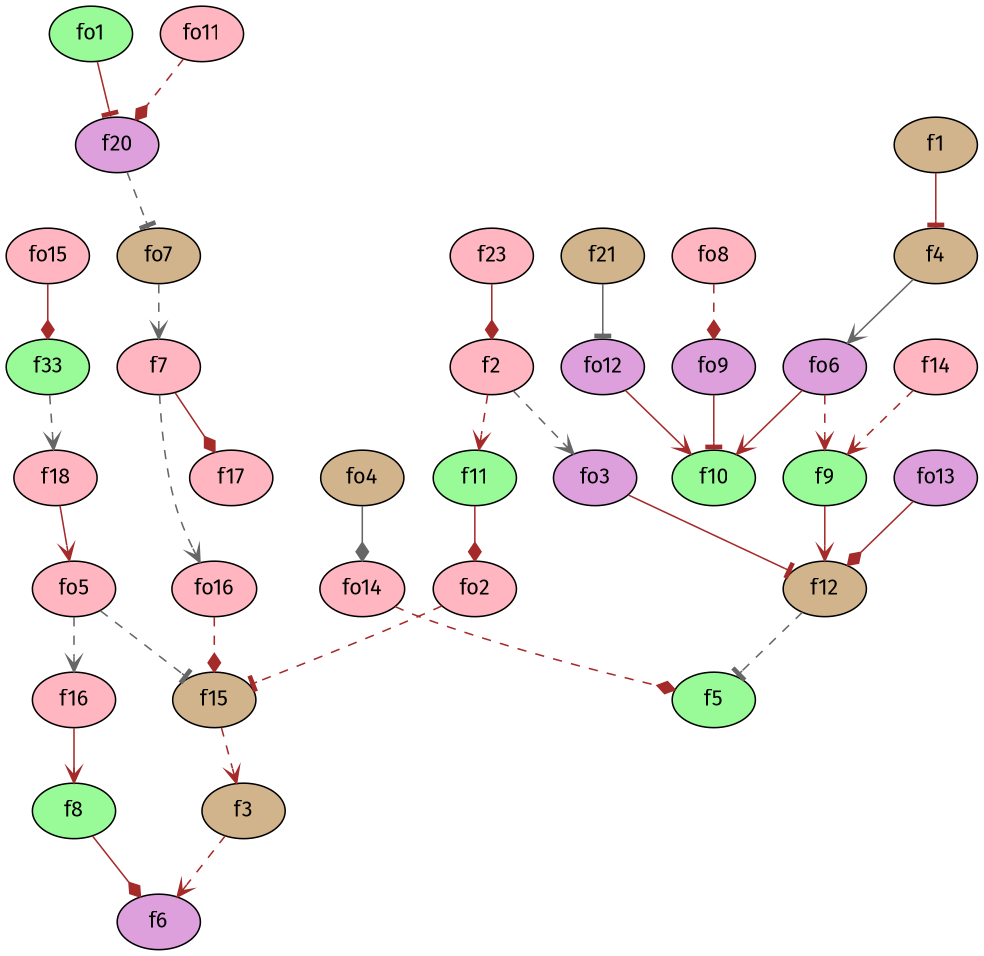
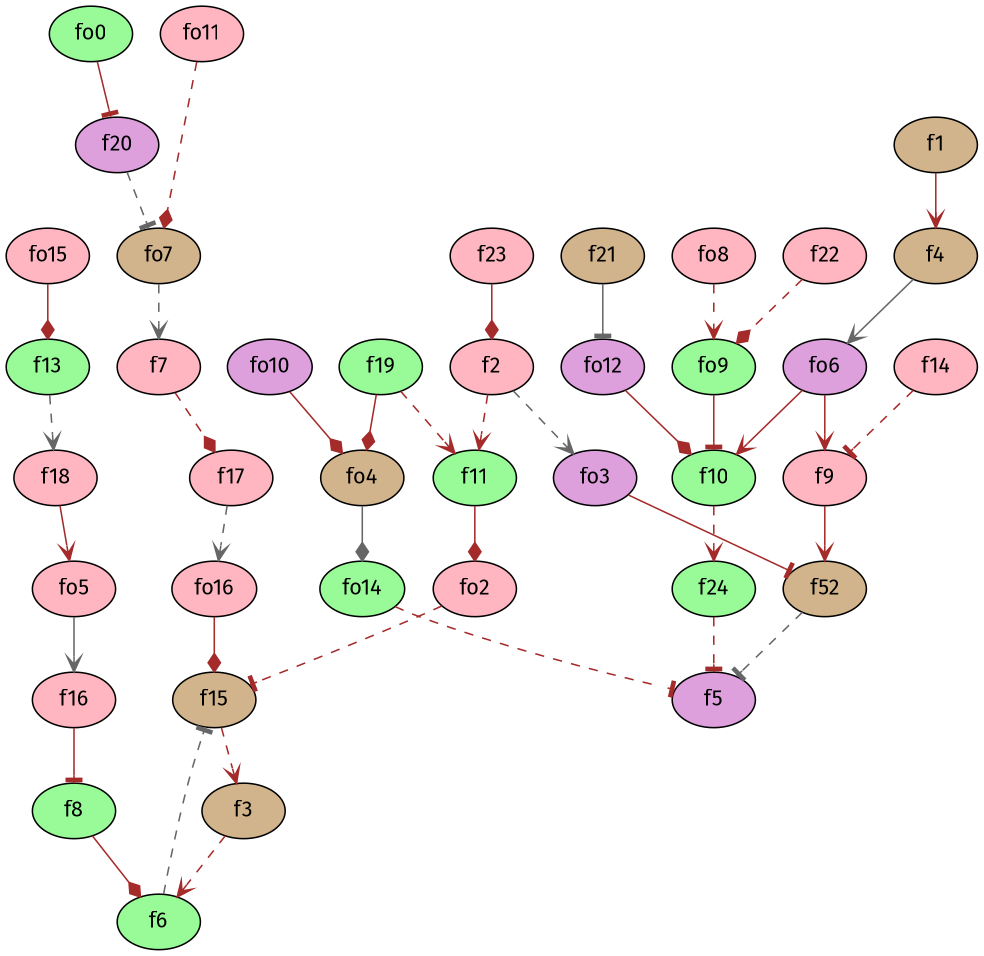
(91, 34) -> (91, 34)
(165, 82) -> (182, 136)
(936, 197) -> (936, 197)
none -> (825, 256)
(714, 302) -> (714, 302)
(48, 367) -> (48, 367)
none -> (270, 367)
none -> (381, 367)
(714, 367) -> (714, 367)
(190, 415) -> (190, 415)
(825, 415) -> (825, 415)
(653, 417) -> (653, 417)
(883, 420) -> (883, 420)
(168, 473) -> (224, 525)
(825, 478) -> (825, 478)
(936, 478) -> none
(362, 589) -> (362, 589)
none -> (714, 589)
(825, 589) -> (825, 589)
(214, 635) -> (214, 635)
(74, 637) -> (74, 637)
(141, 642) -> (181, 813)
(525, 651) -> (525, 651)
(714, 700) -> (714, 700)
(74, 752) -> (74, 752)
(159, 922) -> (159, 922)
